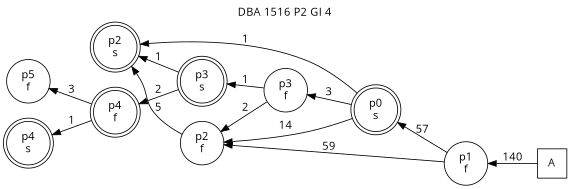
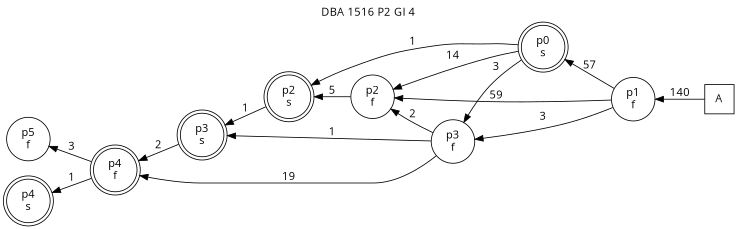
(163, 66) -> (249, 114)
none -> (549, 127)
none -> (295, 183)
